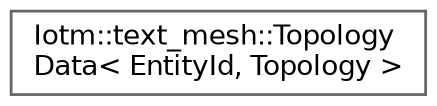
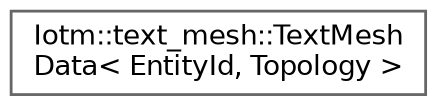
(218, 53) -> (218, 53)
